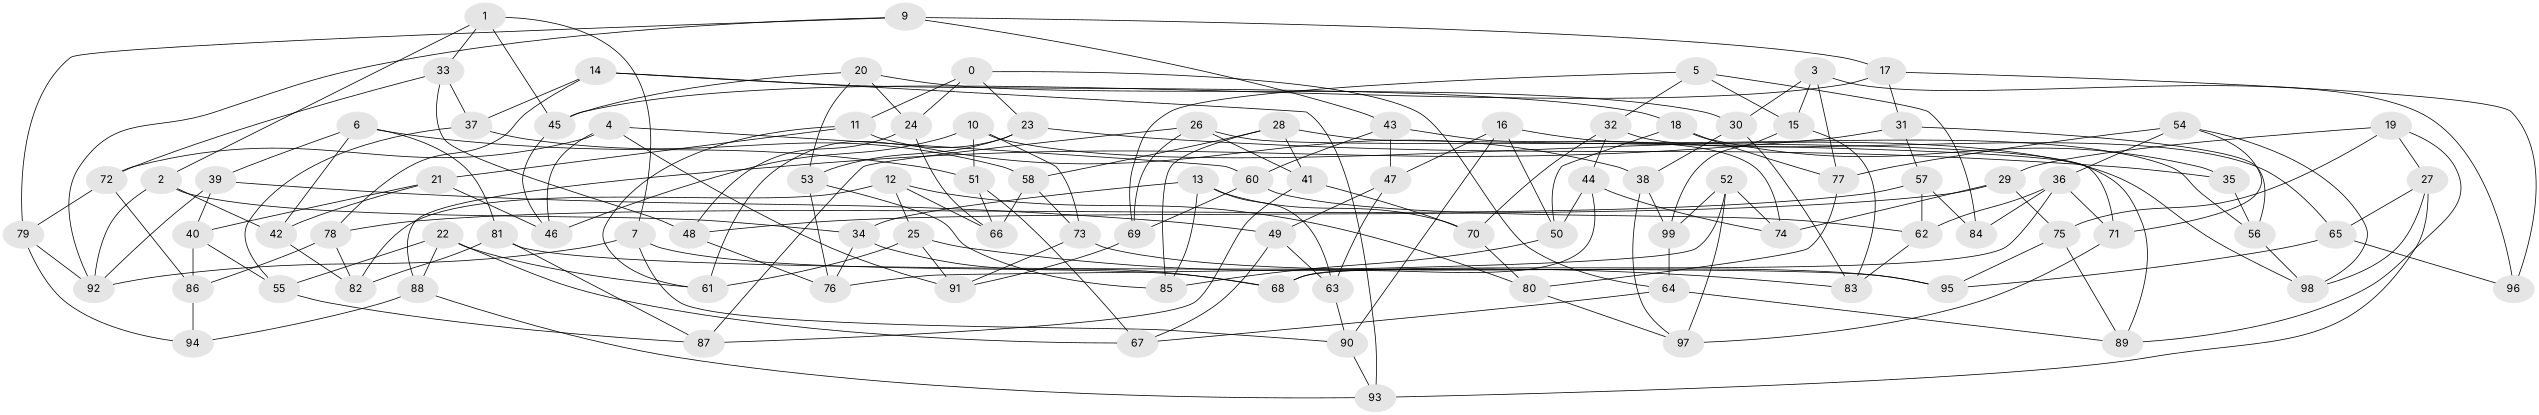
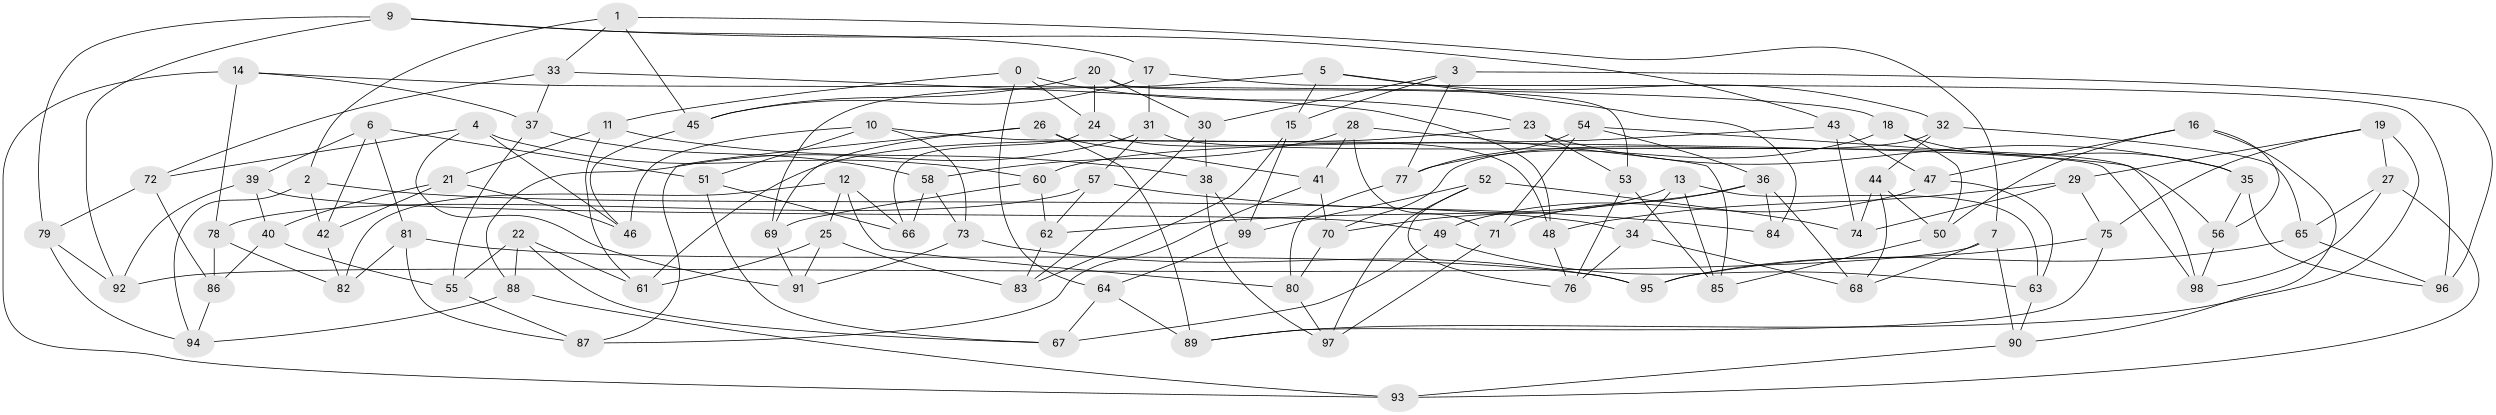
(109, 226) -> (187, 221)
none -> (2322, 268)
